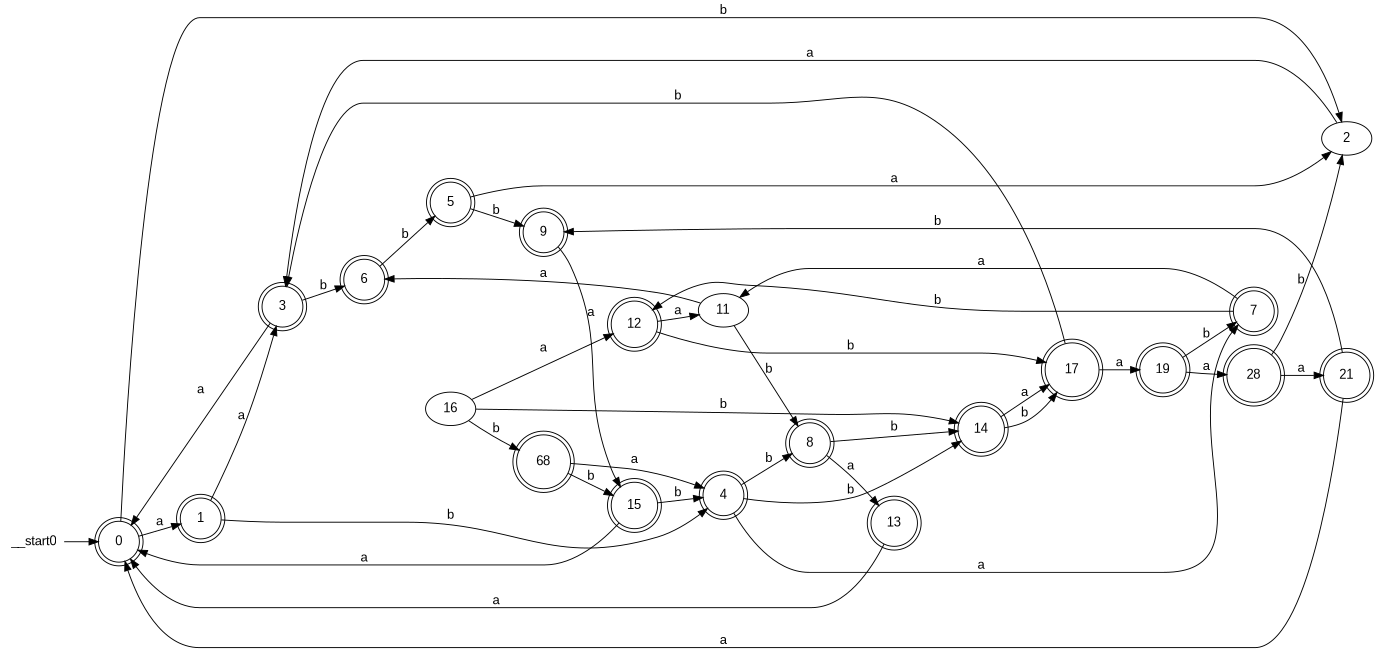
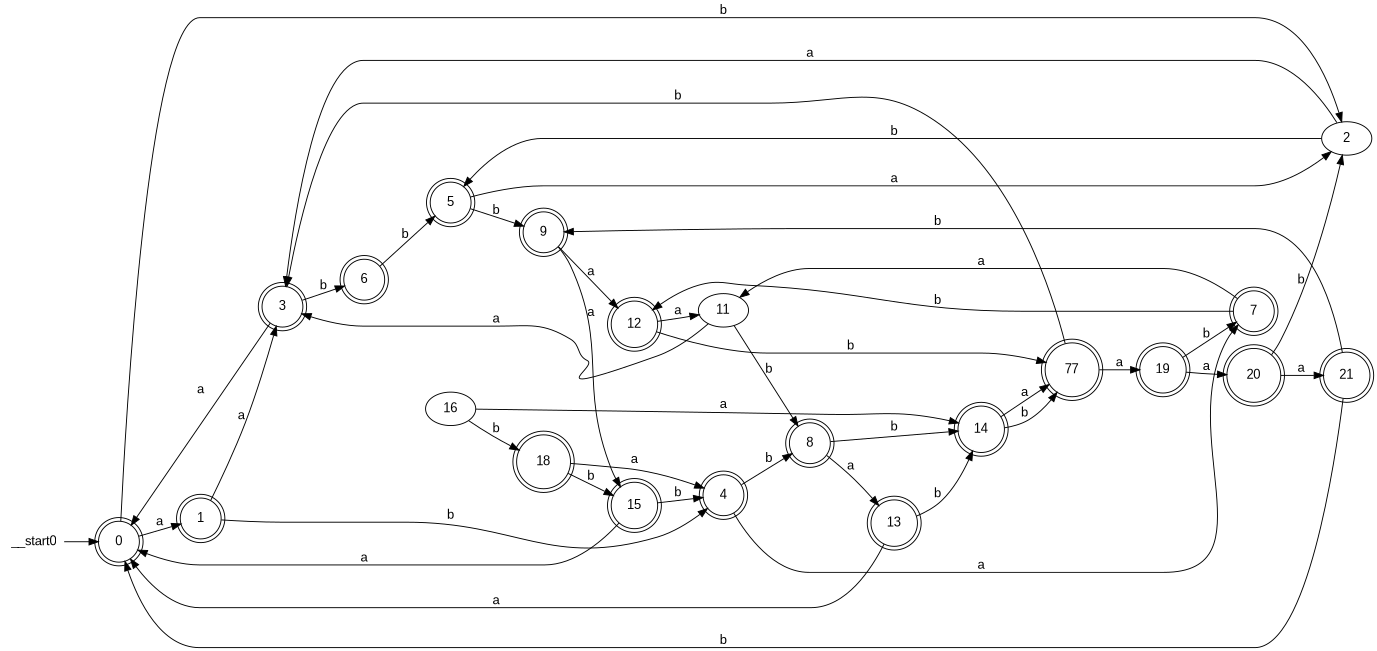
none -> (889, 138)
(548, 282) -> (537, 326)
(538, 369) -> (585, 274)
(1072, 370) -> (1072, 370)
(1254, 375) -> (1254, 375)
(723, 405) -> (723, 405)
(544, 462) -> (544, 462)
(854, 497) -> (948, 493)
(723, 641) -> (723, 641)
